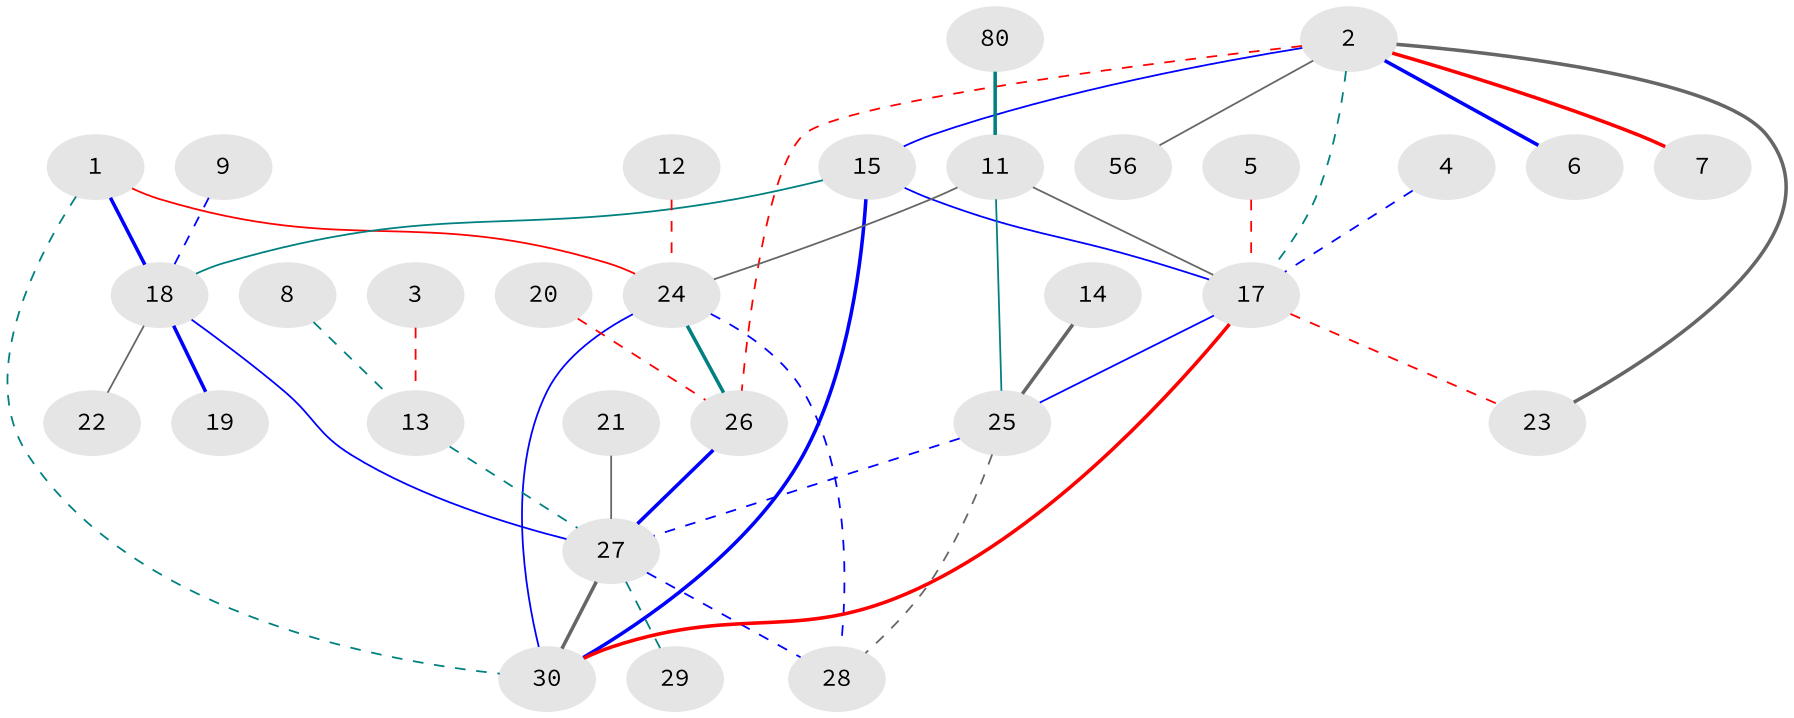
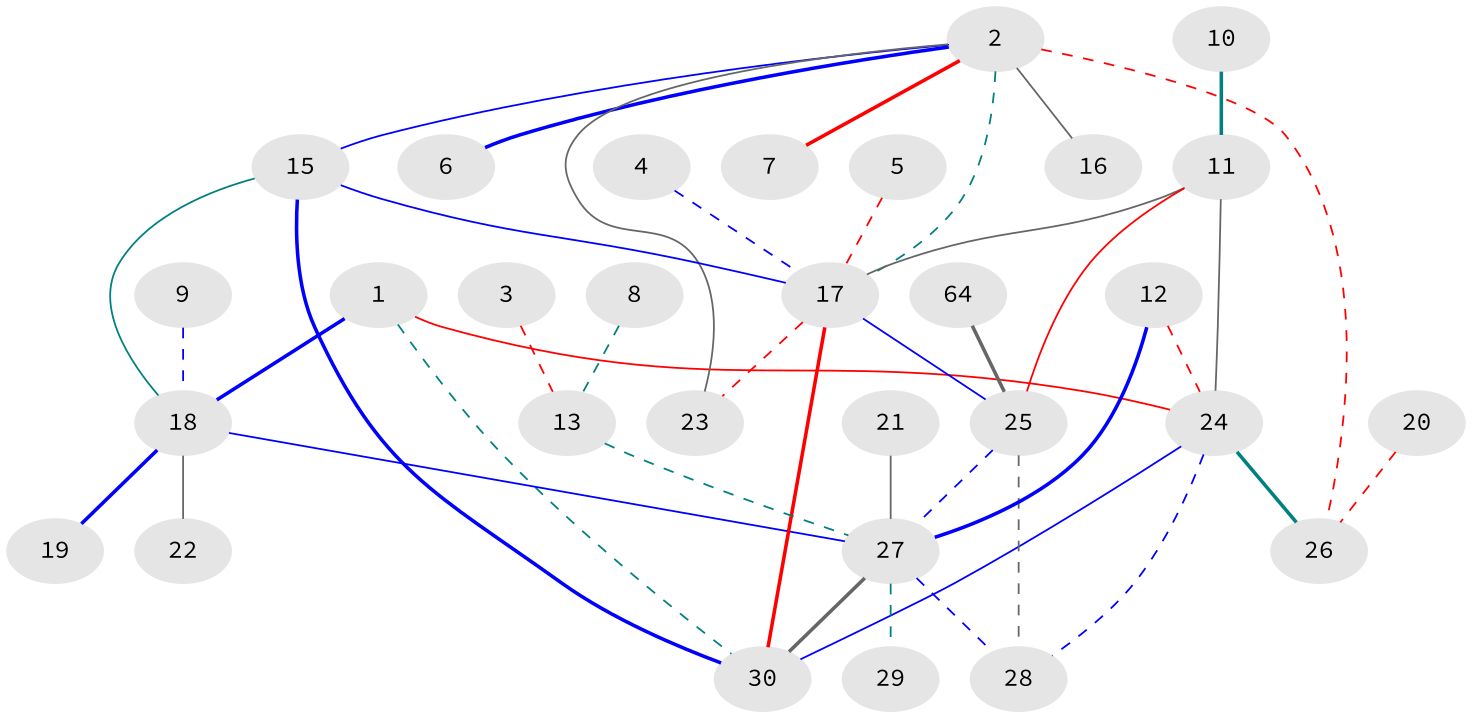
(995, 39) -> (1221, 39)
(1760, 130) -> (580, 133)
(1123, 167) -> (1093, 167)
(999, 295) -> (1083, 272)
(1093, 295) -> (958, 295)
(675, 487) -> (1073, 464)
